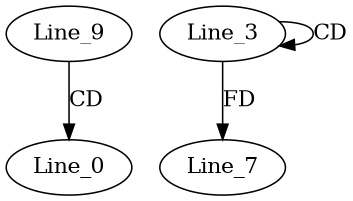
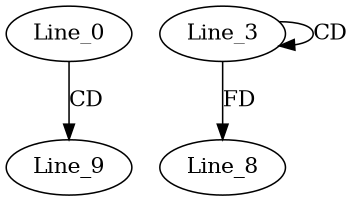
(69, 93) -> (69, 93)
(223, 167) -> (223, 167)
